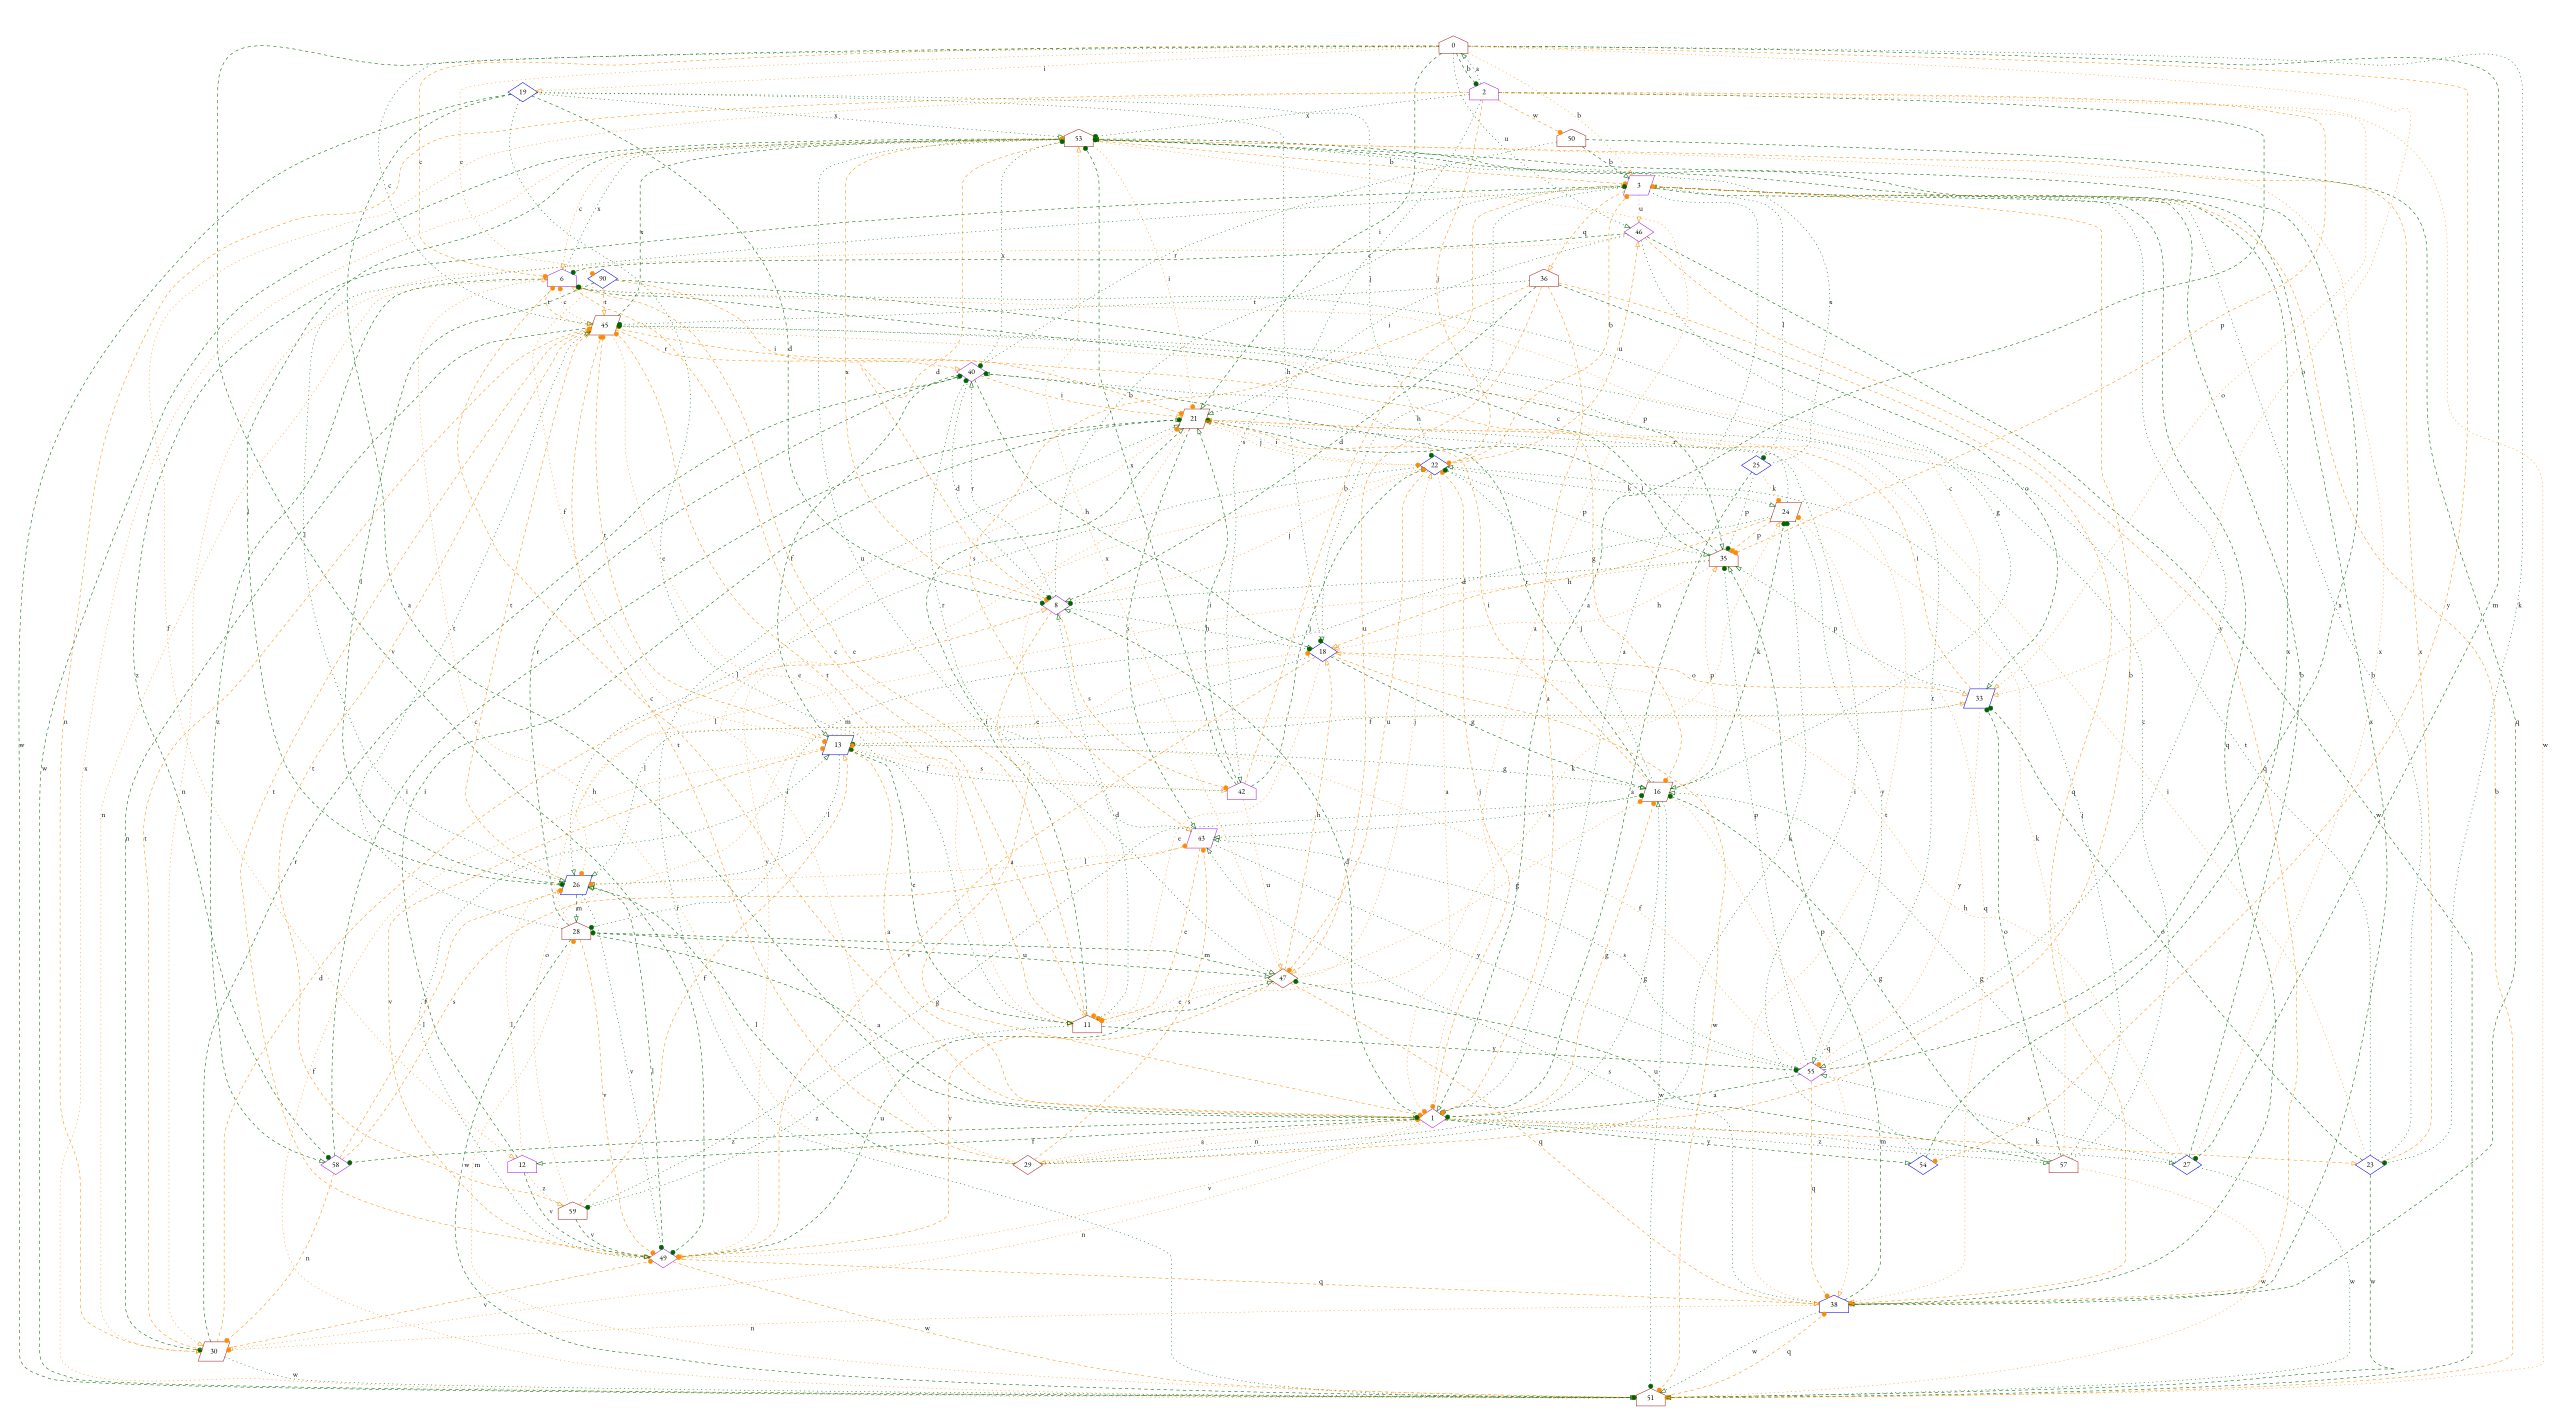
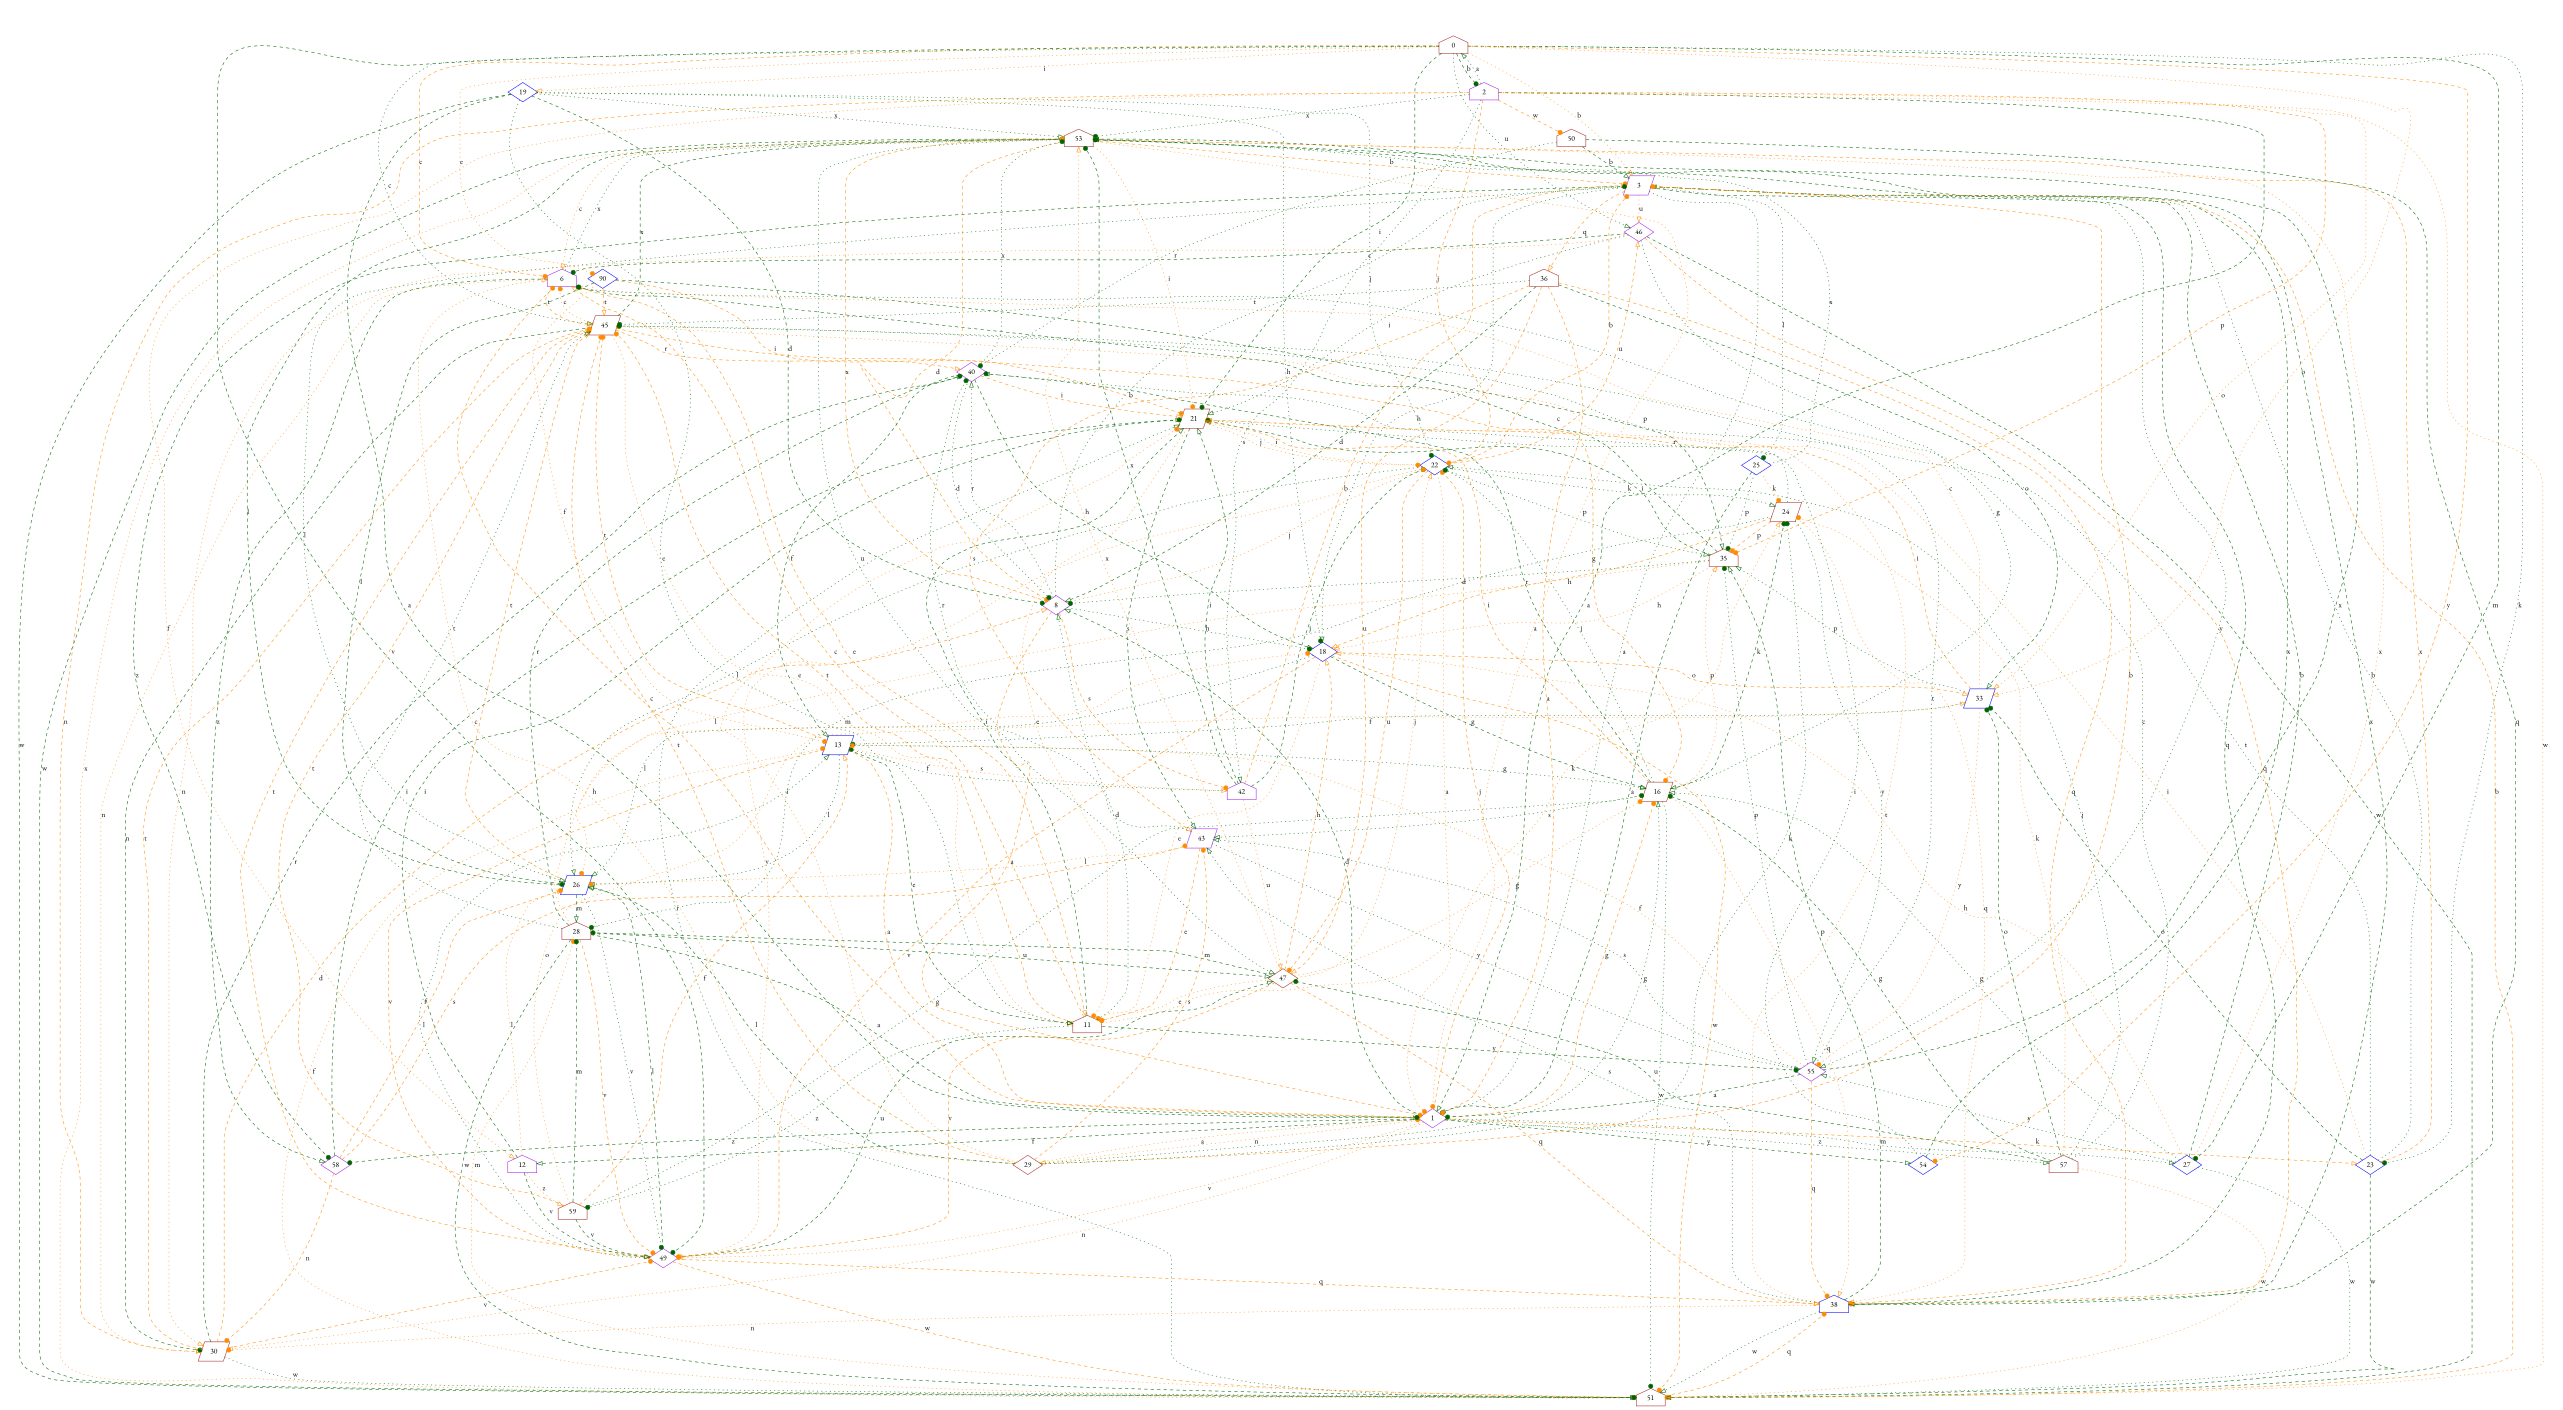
(1352, 238) -> (1352, 238)
none -> (576, 1073)
